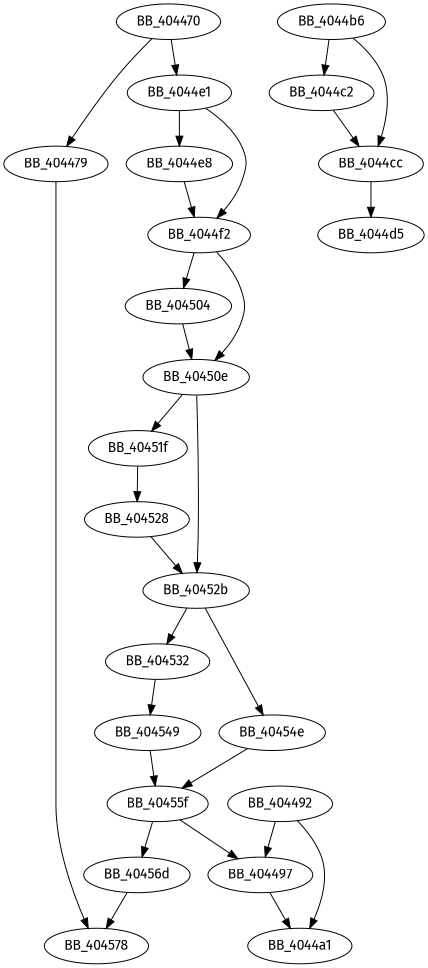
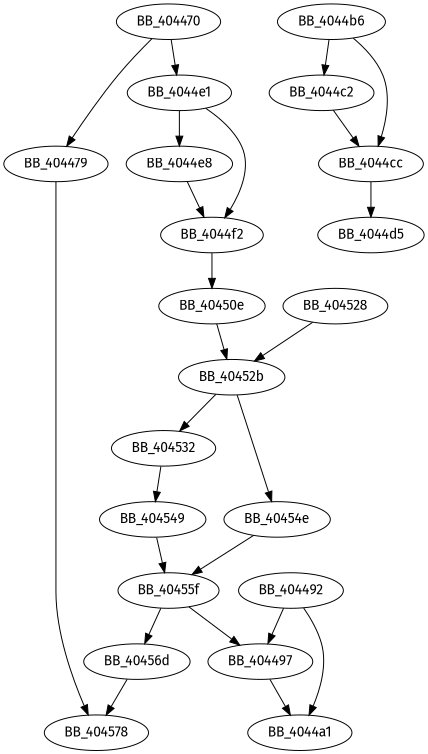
(178, 306) -> none
(138, 448) -> none
